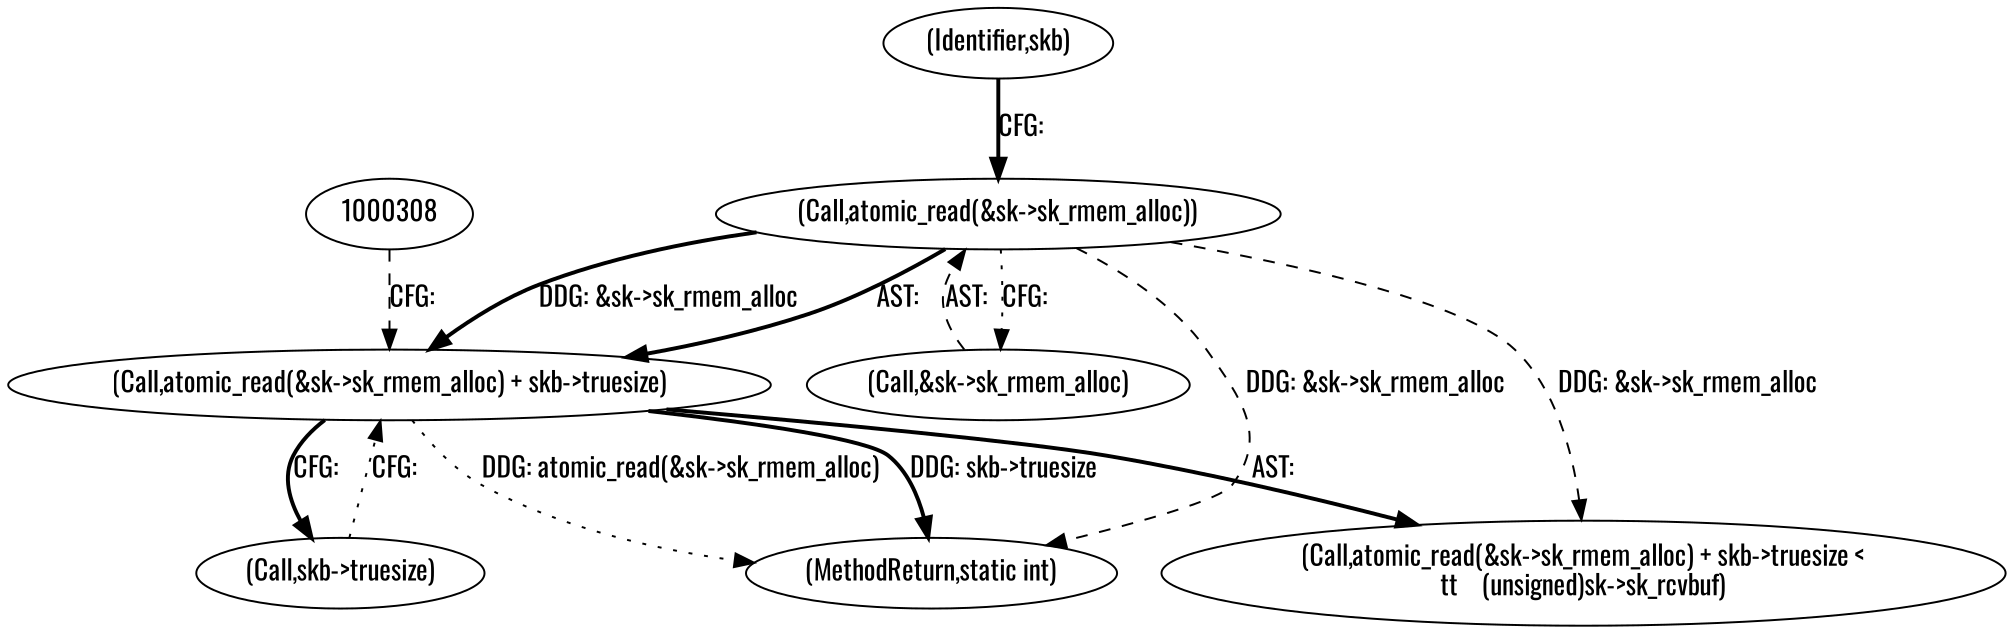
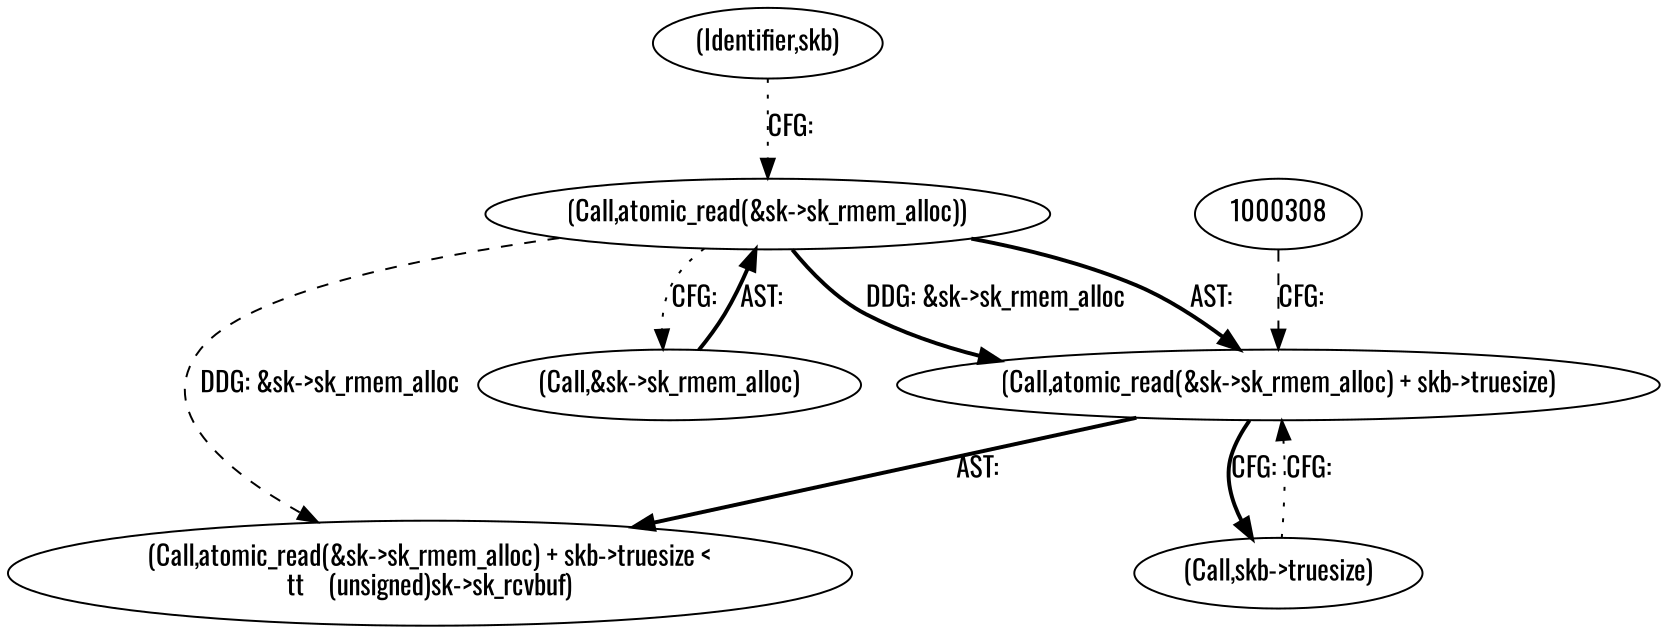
(998, 119) -> (768, 119)
(944, 310) -> (726, 311)
(932, 573) -> none
